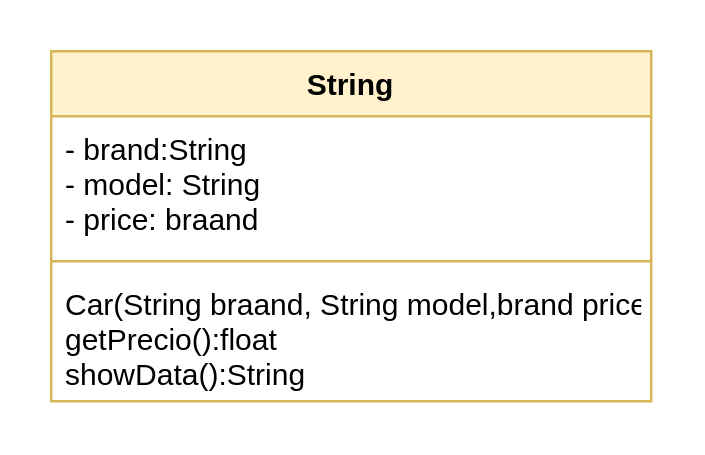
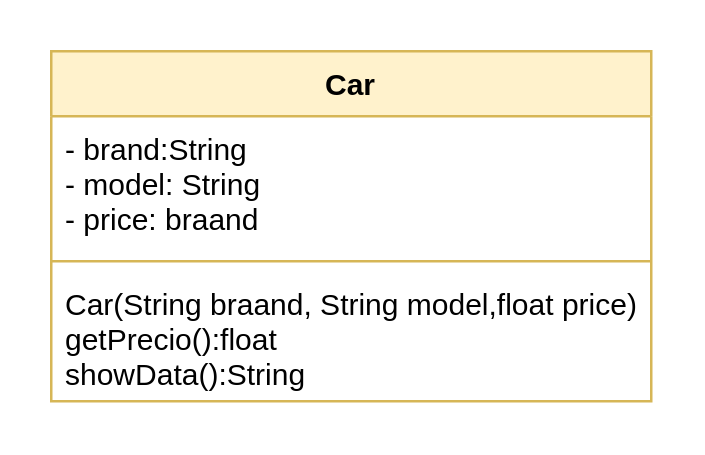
(350, 85) -> (350, 85)
(396, 305) -> (392, 305)
